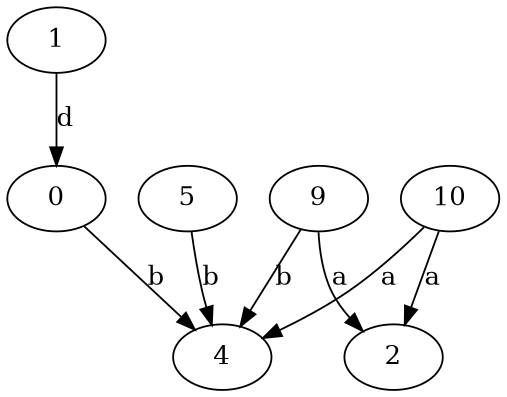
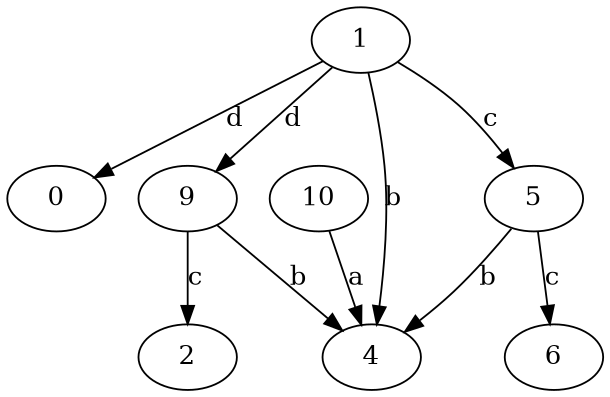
none -> (455, 102)
none -> (281, 113)
(425, 269) -> none
(132, 271) -> (386, 189)
(340, 278) -> (195, 278)
none -> (554, 357)
